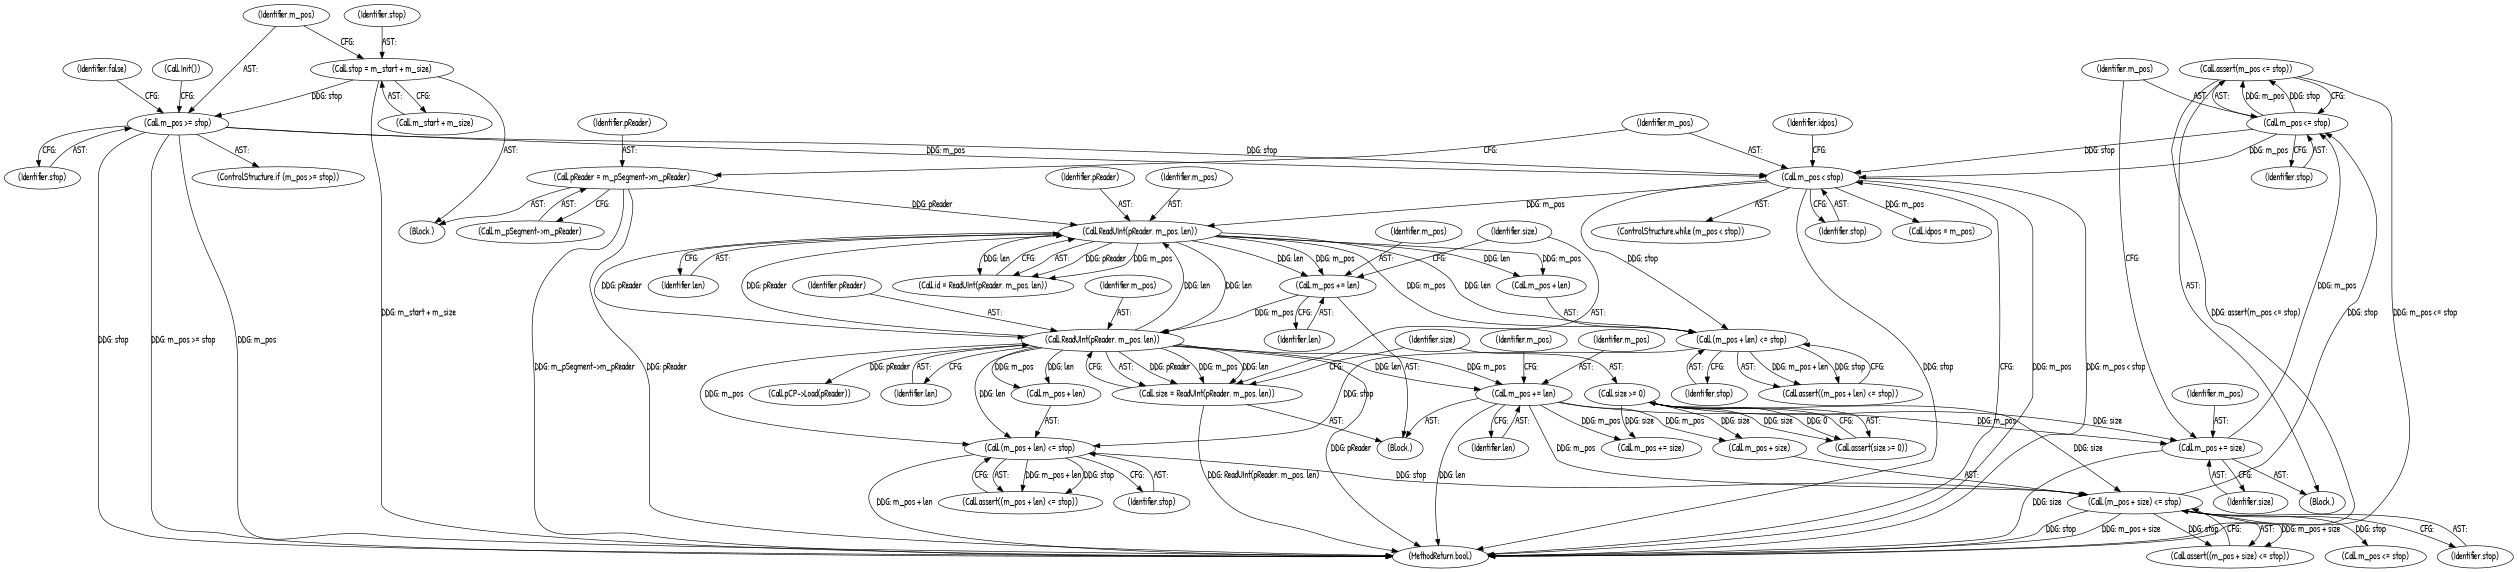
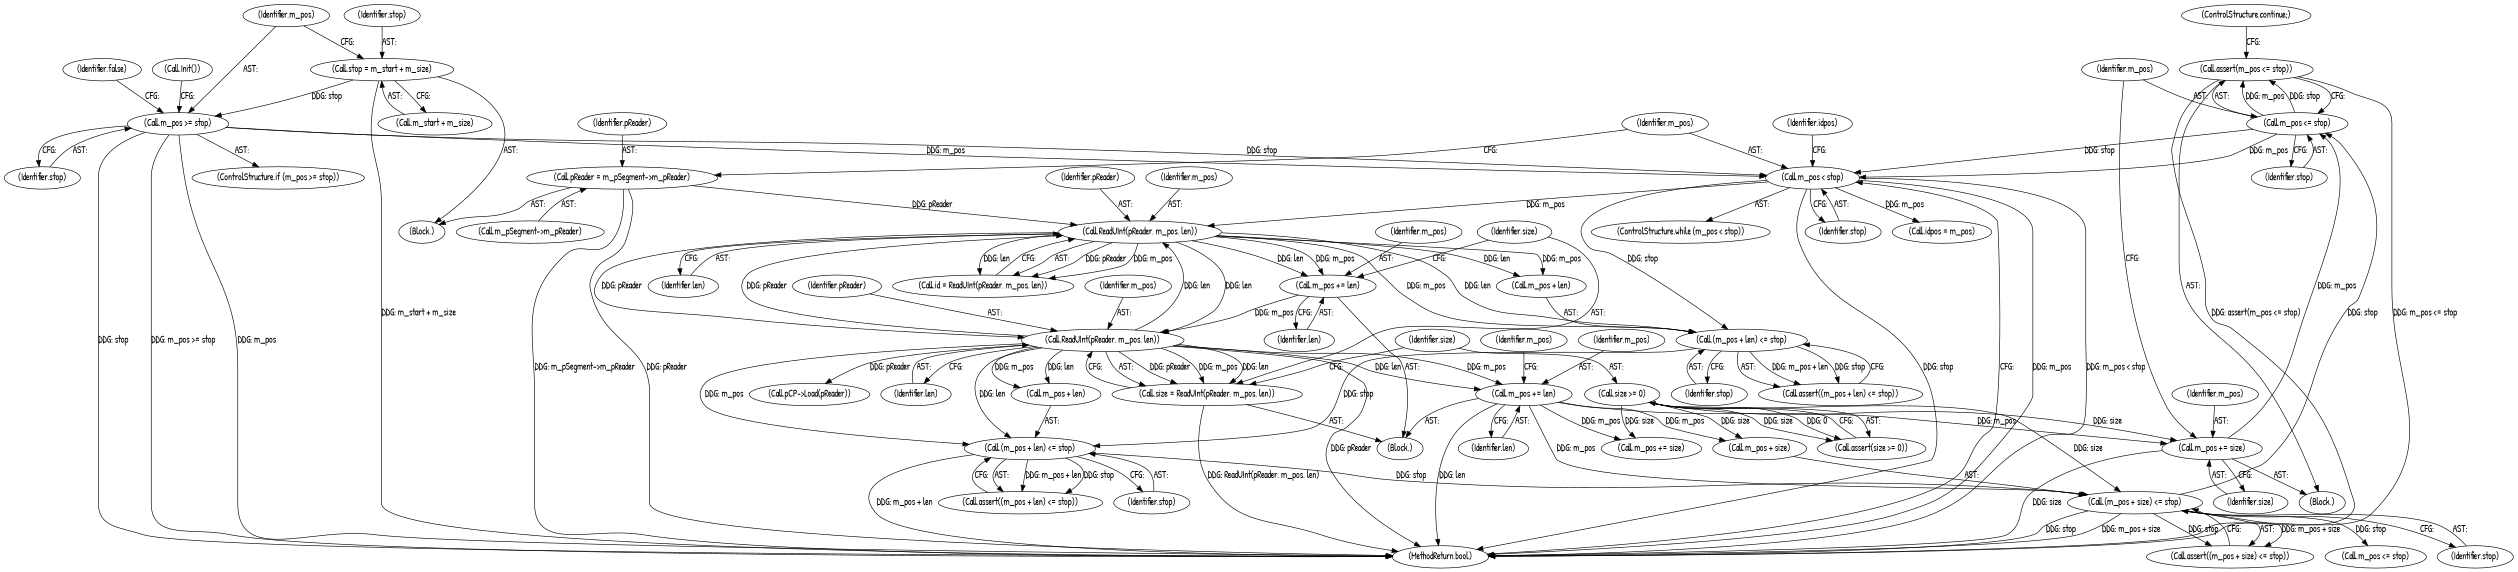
none -> (2246, 16)
(587, 206) -> none
